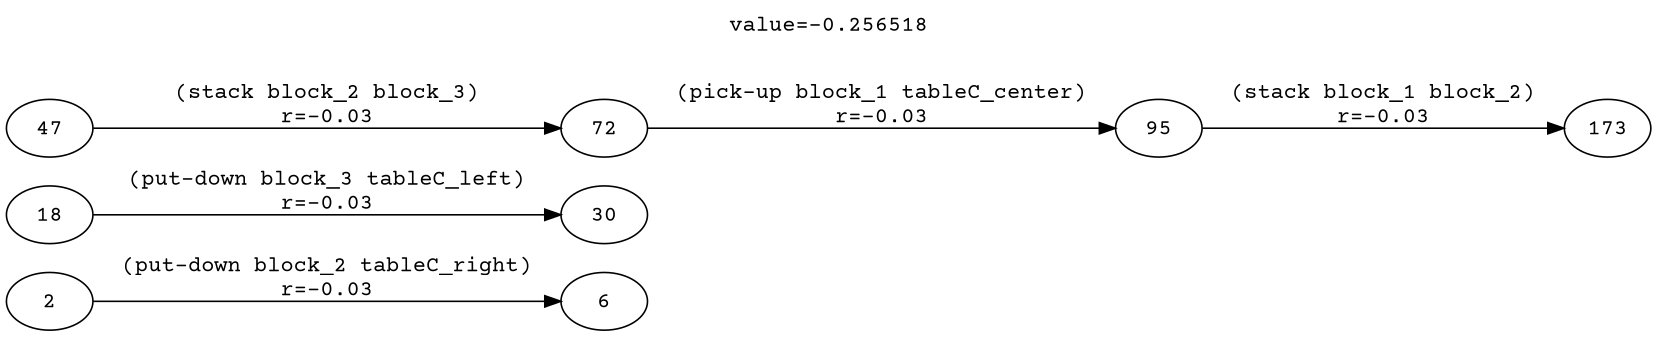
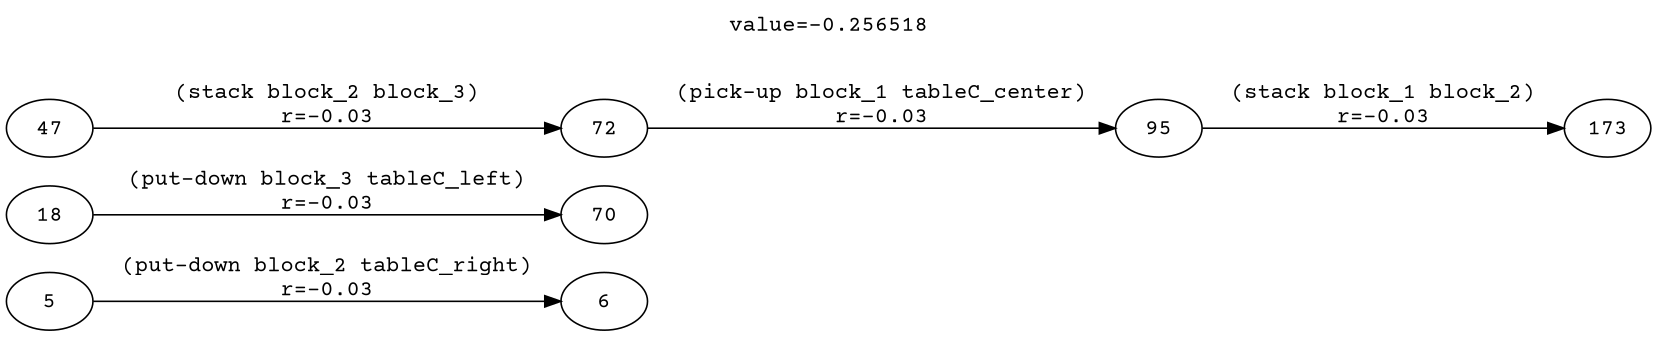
(604, 215) -> (604, 215)
(50, 301) -> (50, 301)
